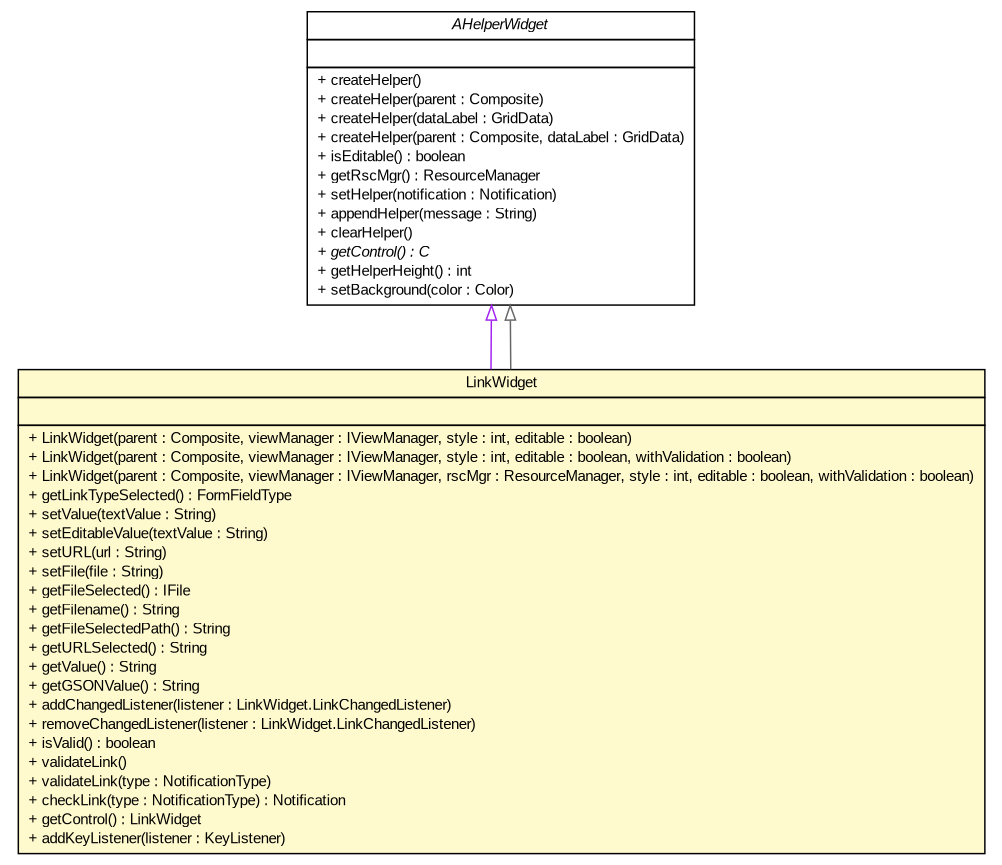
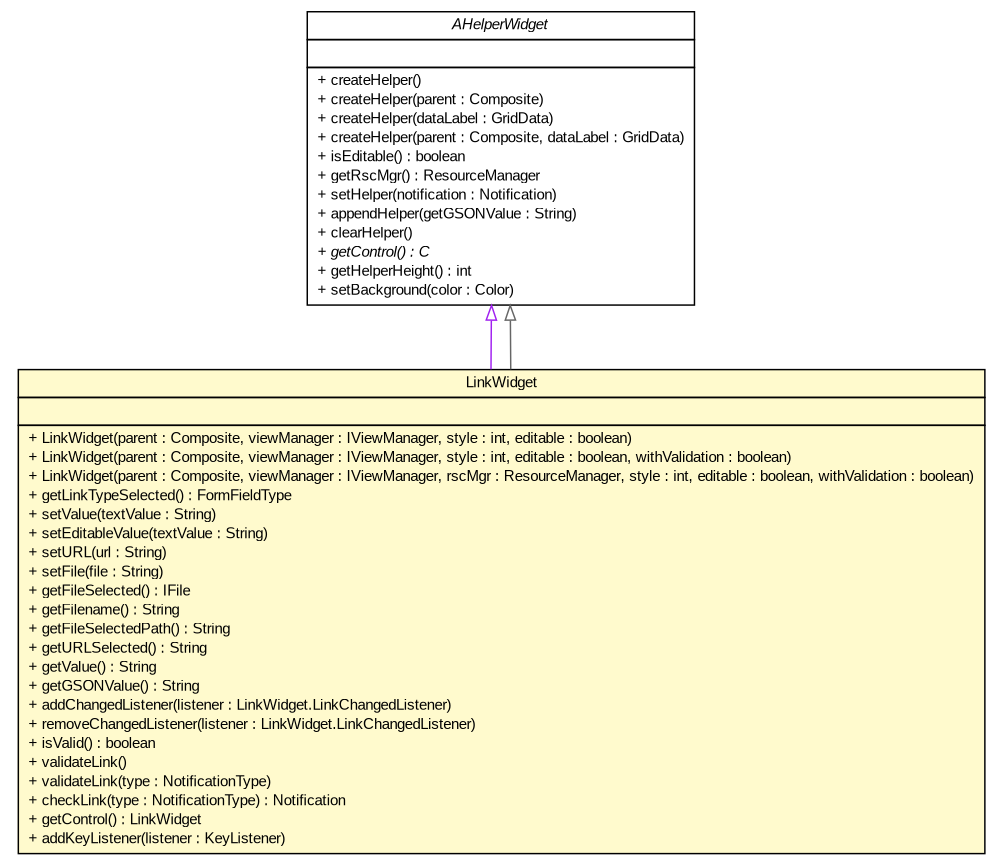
(428, 214) -> (447, 214)
